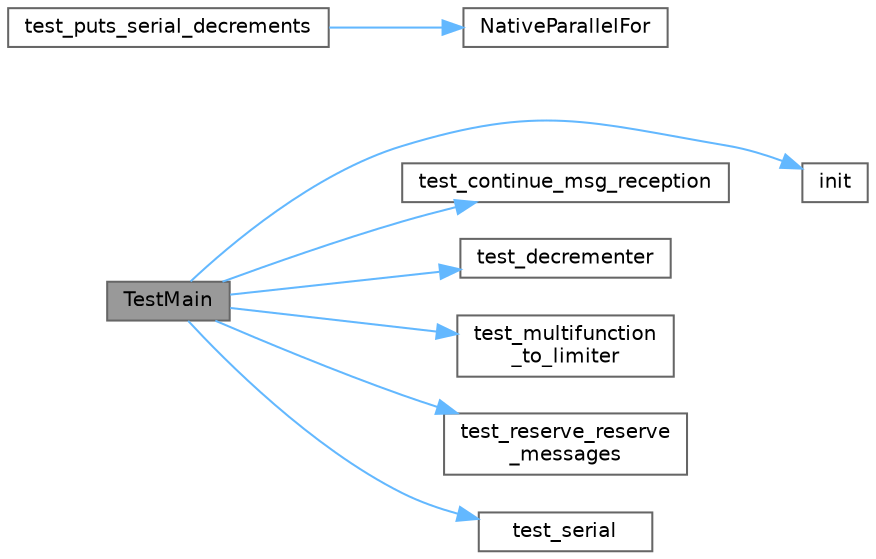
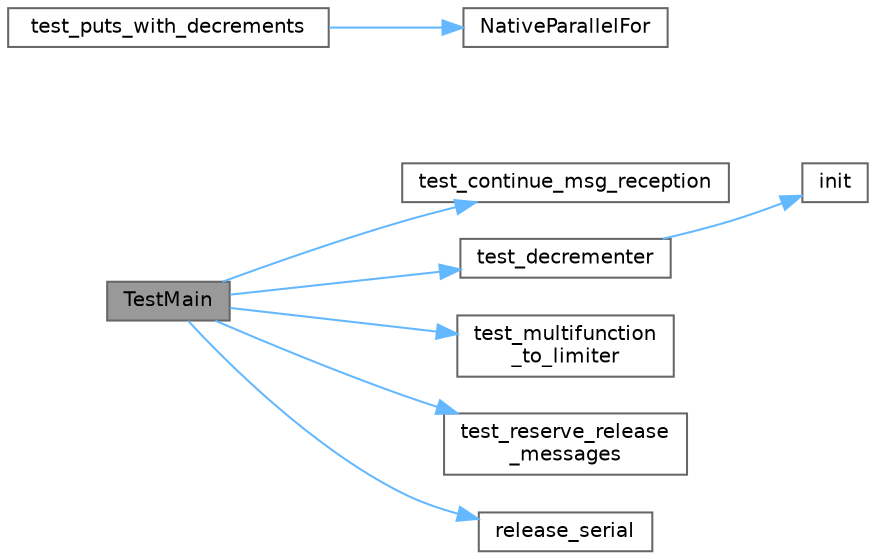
(168, 28) -> (168, 28)
(467, 130) -> (723, 223)
(566, 444) -> (566, 444)
(566, 532) -> (566, 532)
